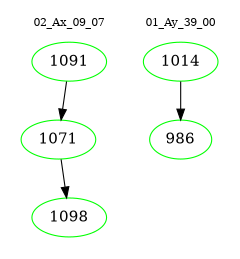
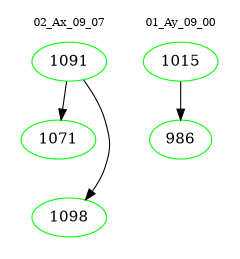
(181, 23) -> (181, 23)
(181, 62) -> (181, 62)
(63, 173) -> (109, 134)
